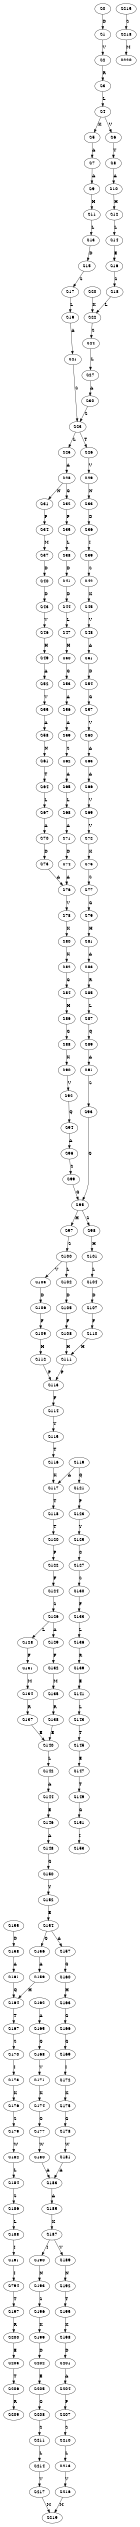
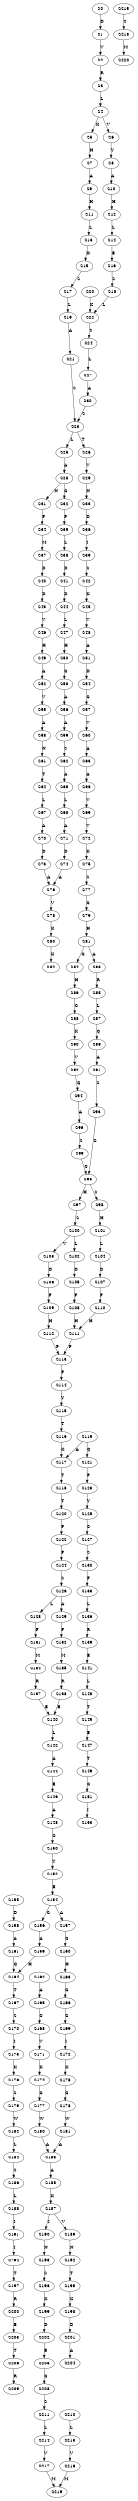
(94, 150) -> (92, 150)
(67, 979) -> (81, 953)
(65, 2415) -> none
